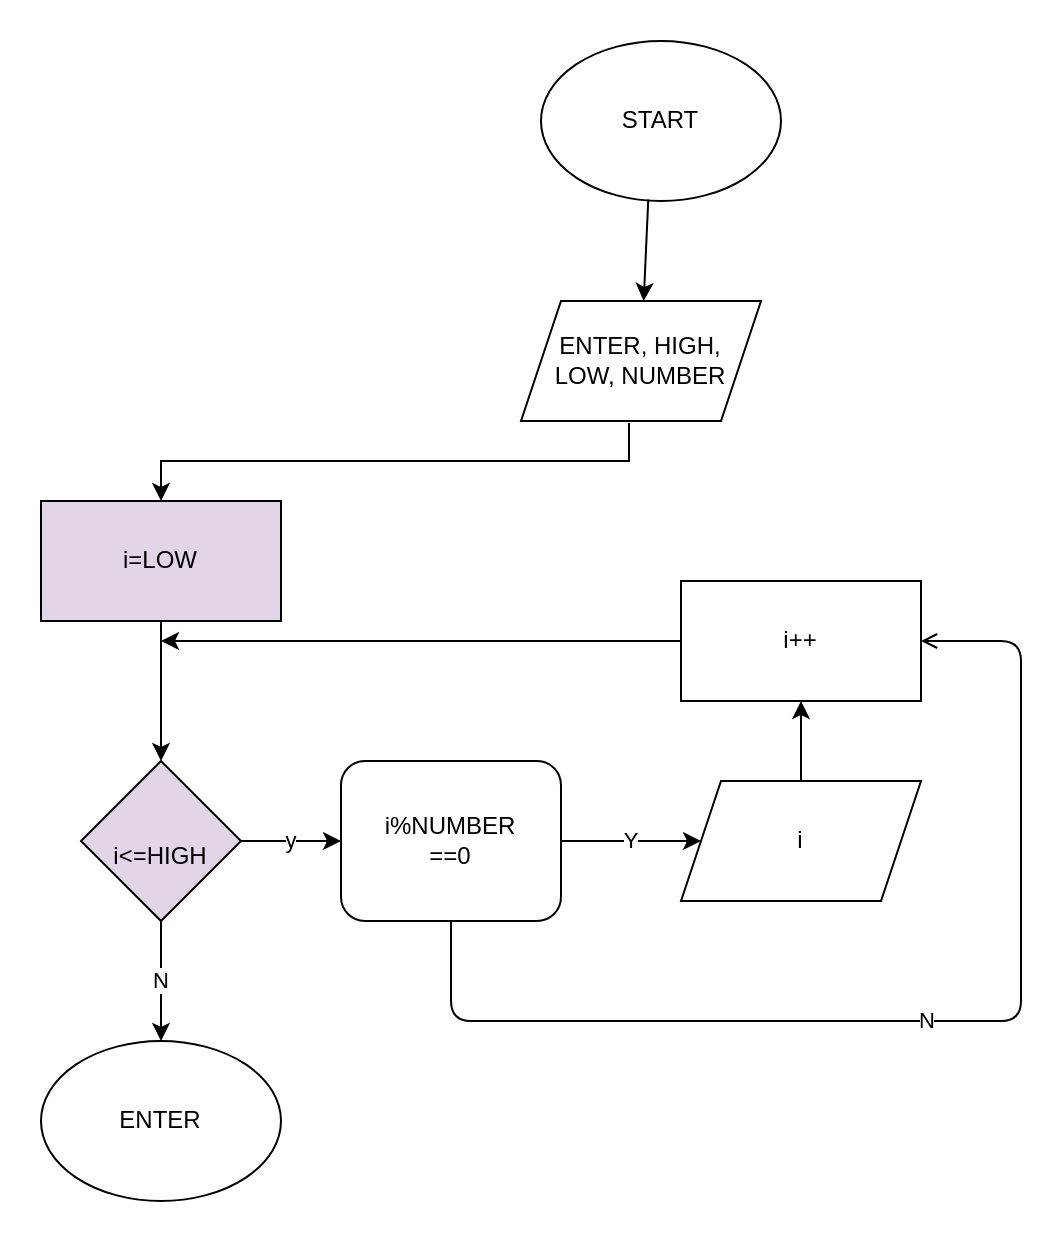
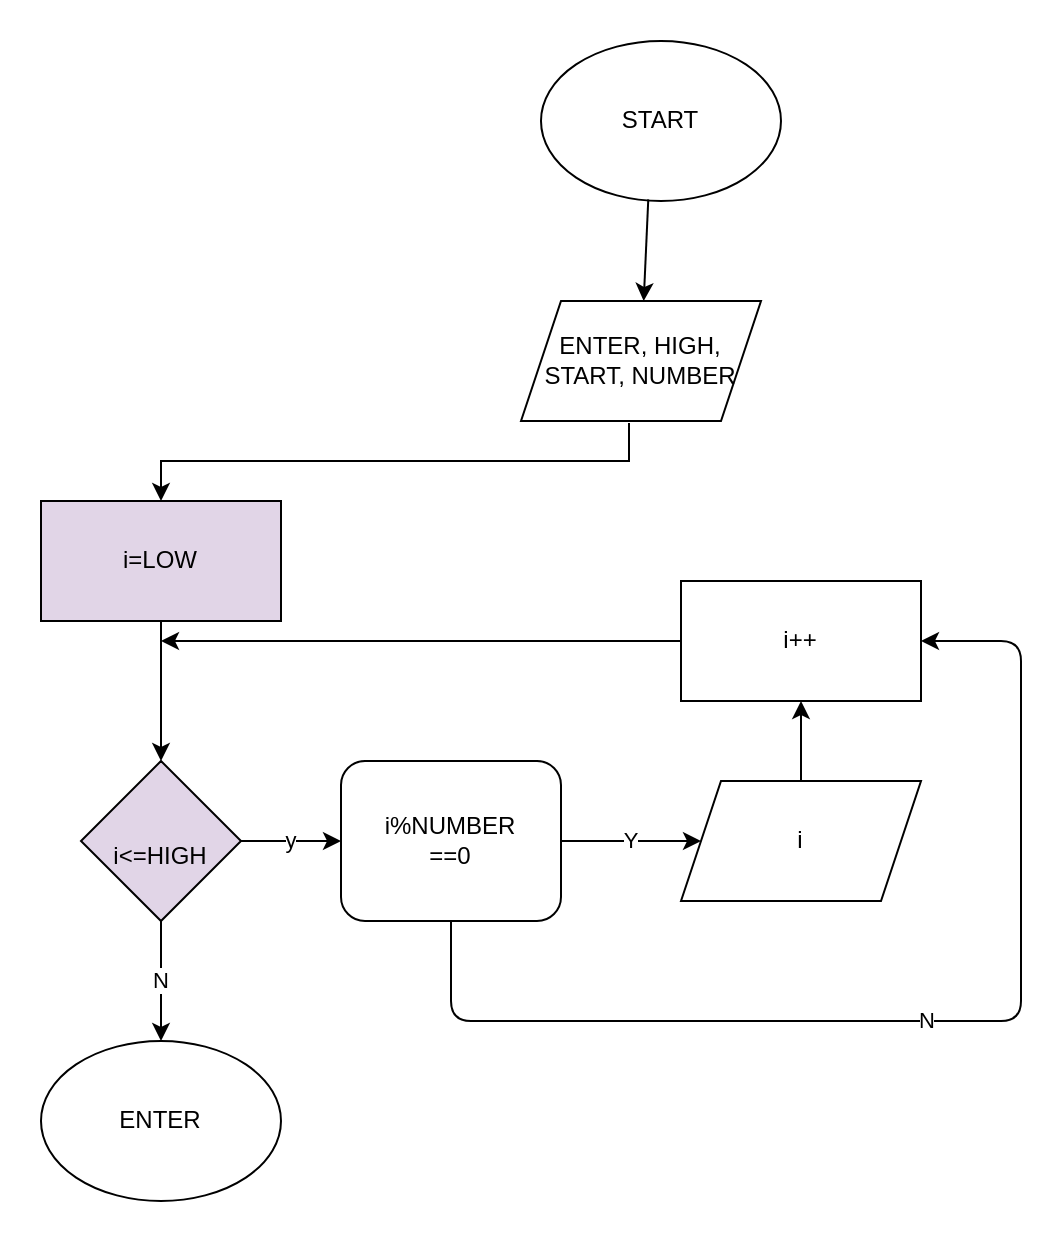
(641, 361) -> (641, 361)
(933, 641) -> (936, 641)
